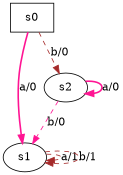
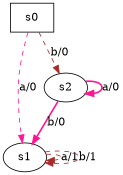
(18, 83) -> (18, 83)
(47, 119) -> (47, 119)
